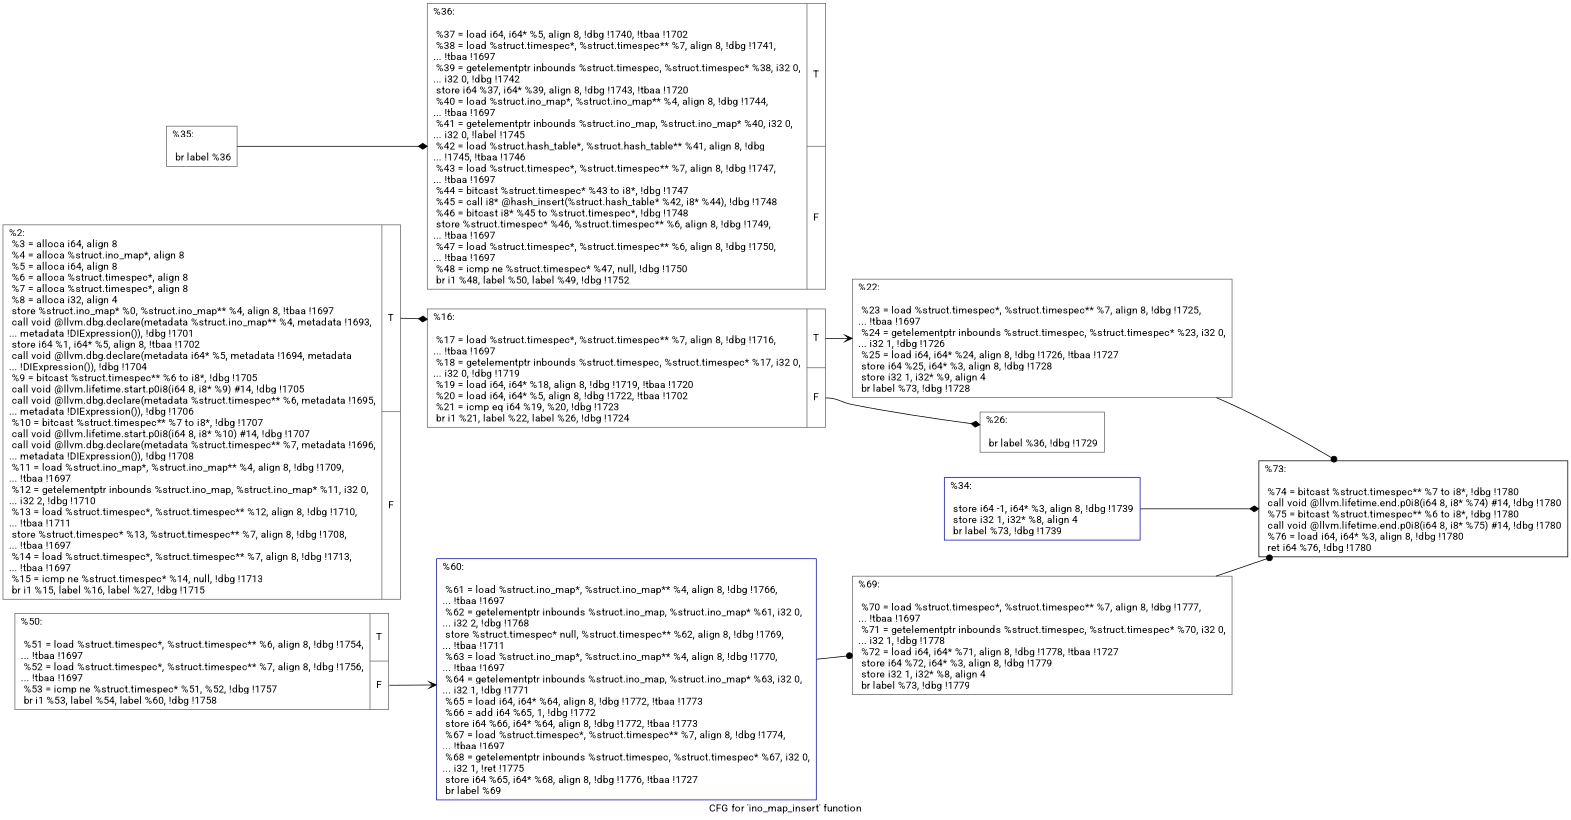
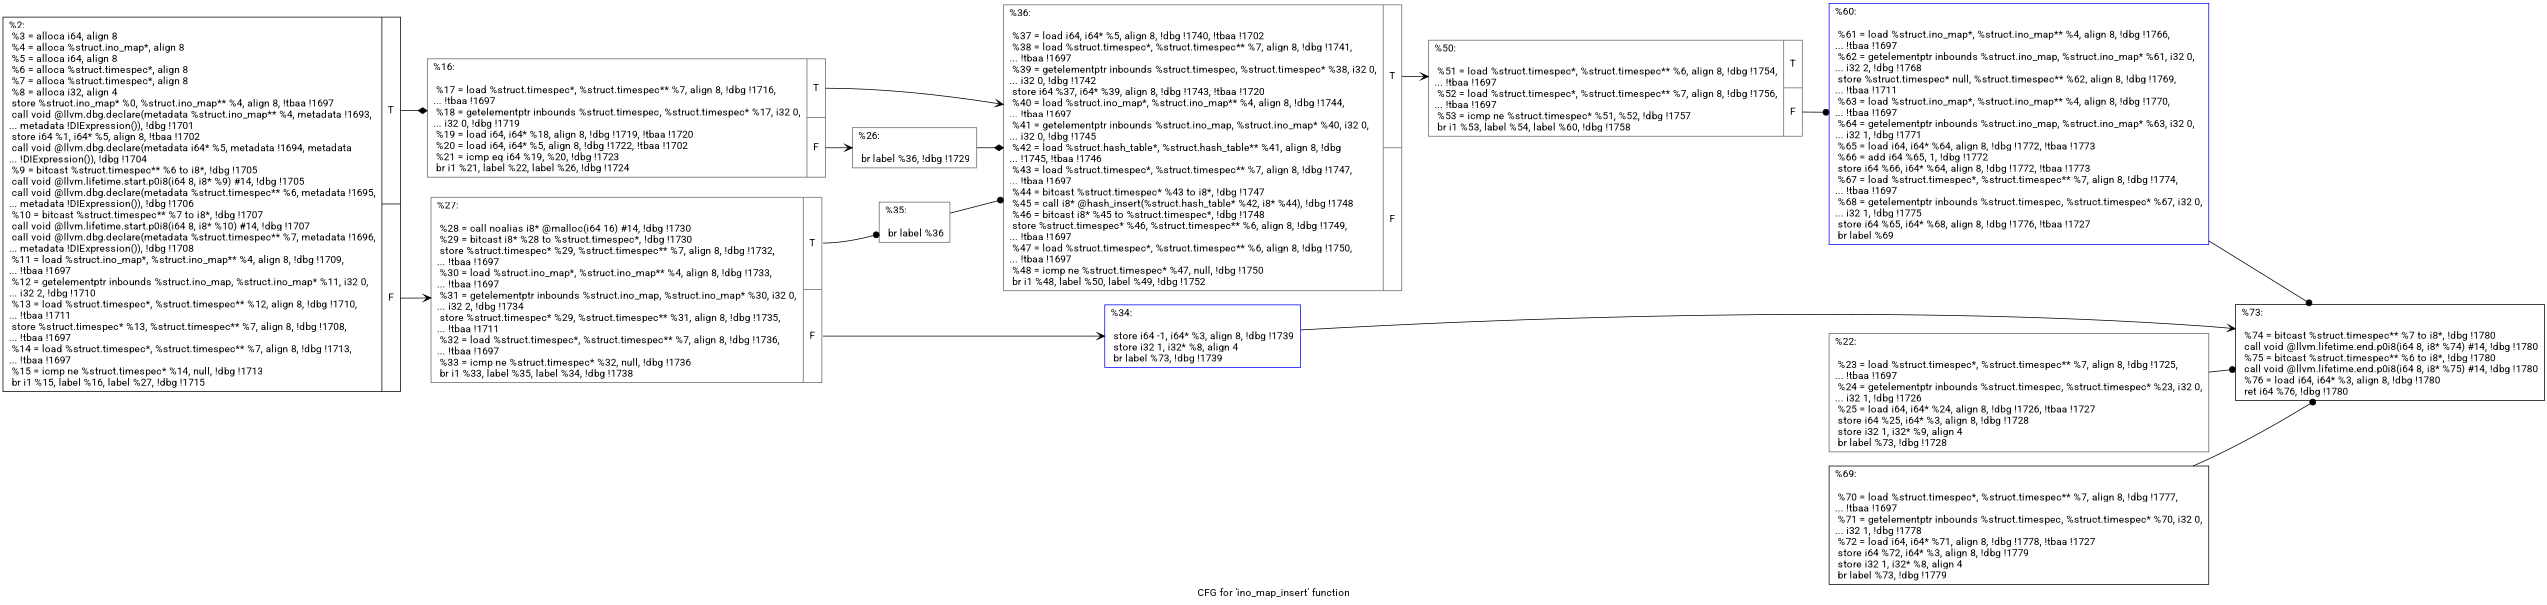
none -> (1411, 76)
(479, 135) -> (1053, 137)
(328, 146) -> (974, 207)
none -> (986, 148)
none -> (626, 290)
(835, 338) -> (911, 93)
(202, 412) -> (202, 204)
(898, 413) -> (835, 148)
(1195, 509) -> (1764, 315)
(1042, 635) -> (2019, 525)
(831, 658) -> (2257, 271)
(409, 685) -> (1813, 112)
(484, 769) -> (1879, 213)
